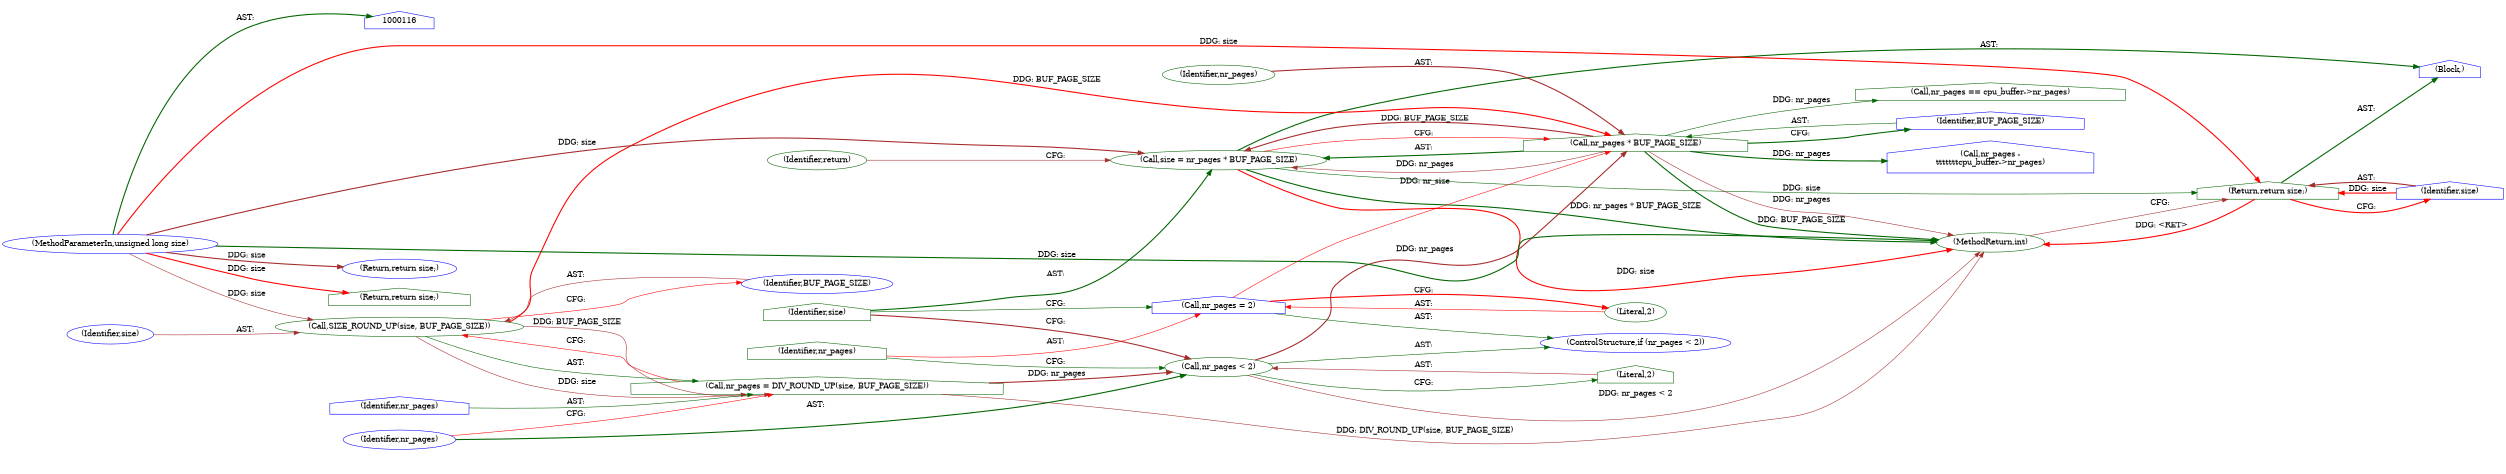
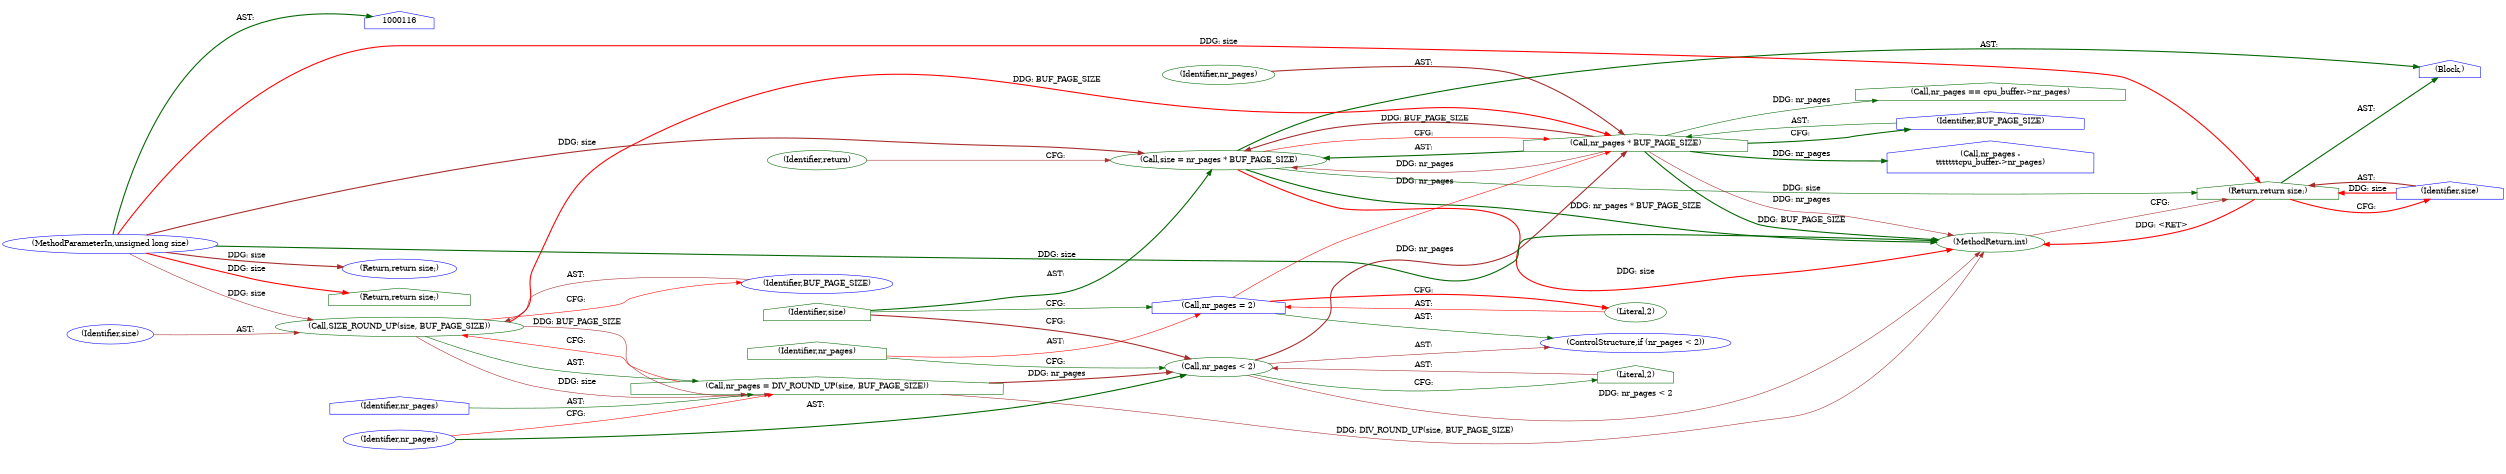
(1425, 181) -> (1425, 181)
(1406, 355) -> (1406, 355)
